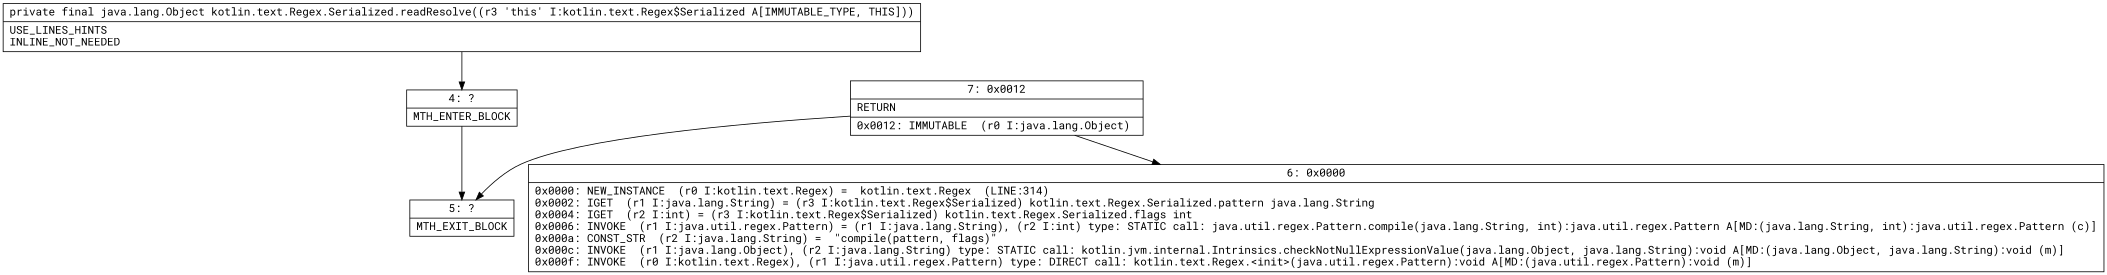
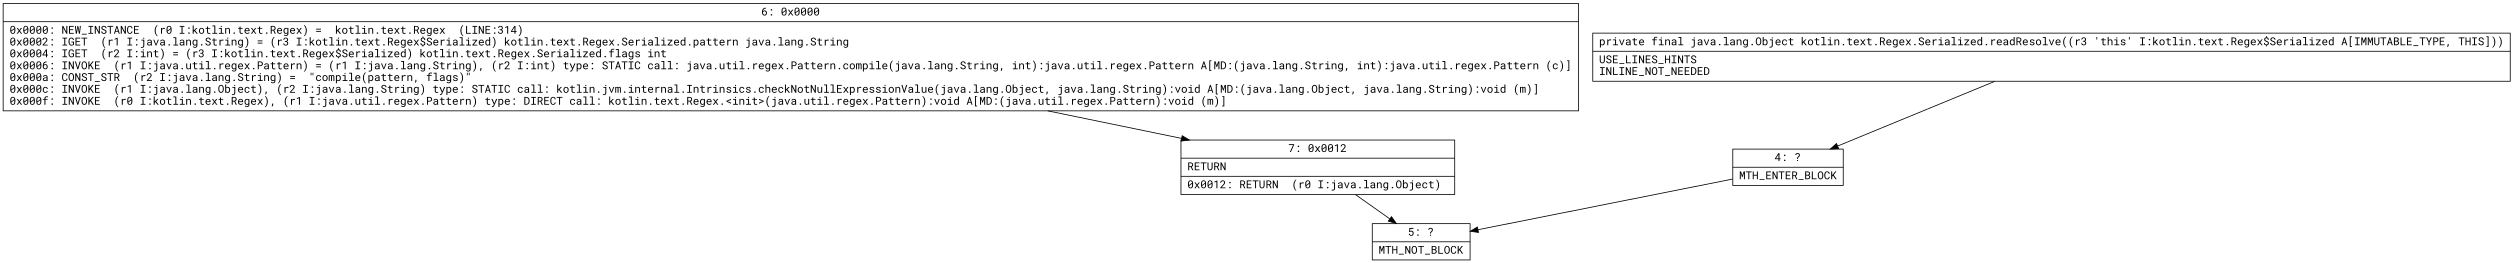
(997, 126) -> (1318, 185)
(1114, 149) -> (1115, 125)
(462, 227) -> (1421, 250)
